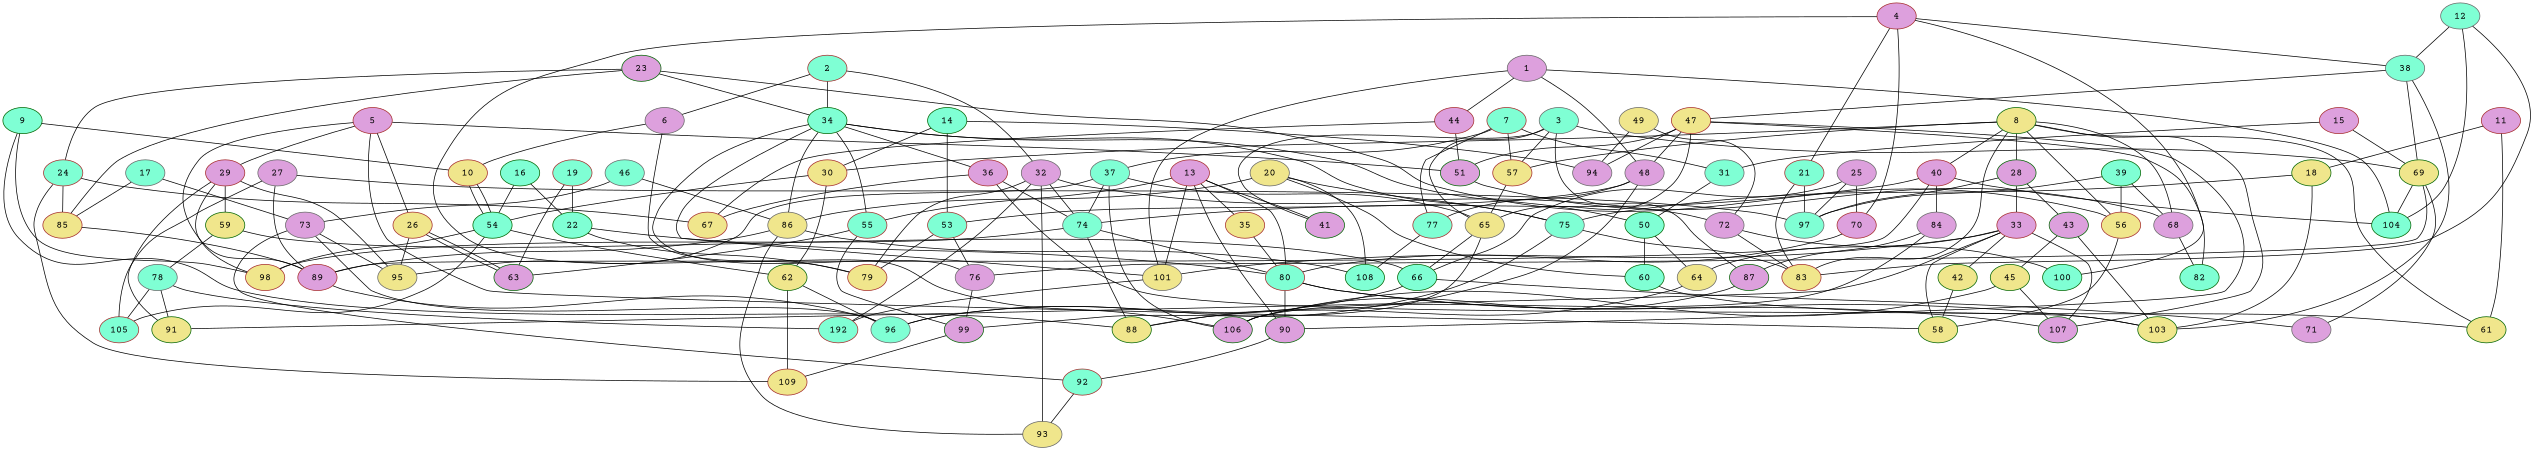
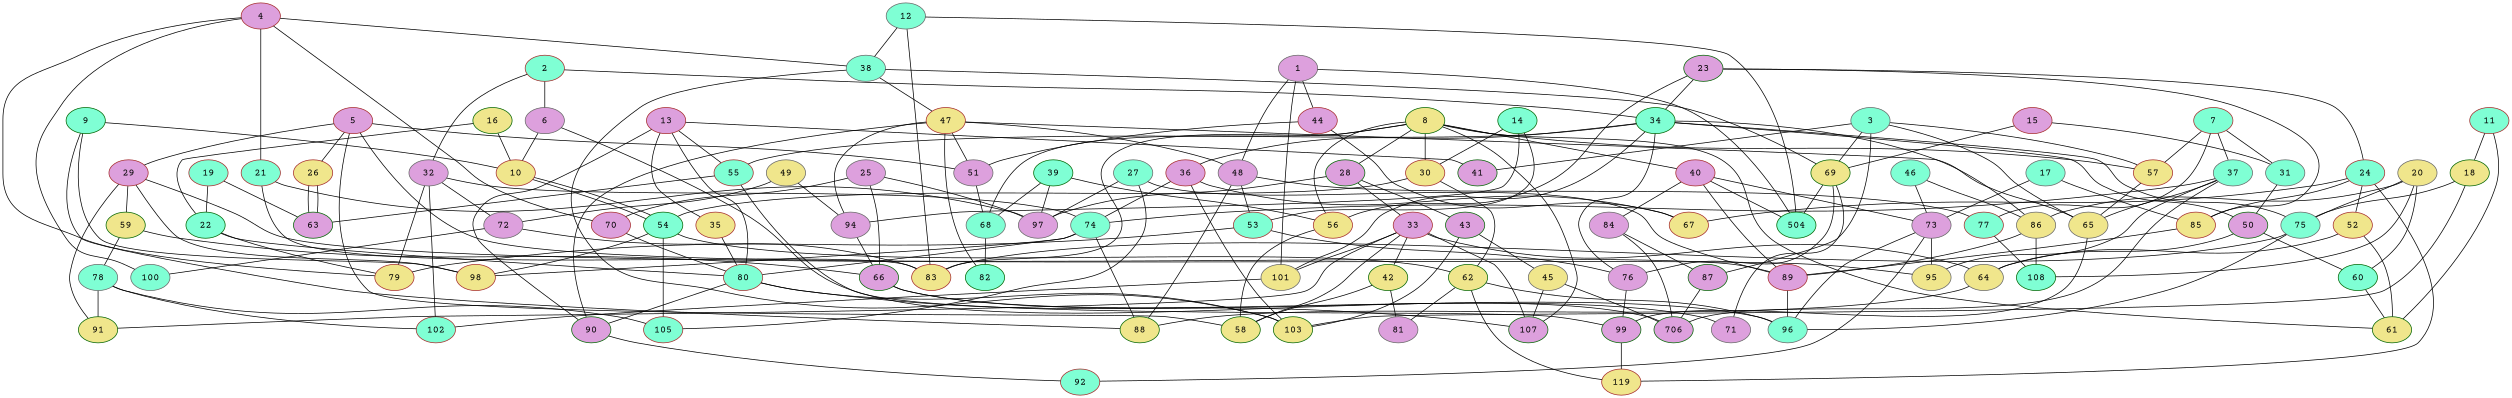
(2501, 121) -> (2489, 121)
(277, 173) -> (1133, 173)
(520, 173) -> (492, 121)
(1460, 173) -> (973, 173)
(507, 198) -> (504, 147)
(1511, 206) -> (1818, 200)
(1176, 225) -> none
(1645, 225) -> (2248, 225)
(1804, 225) -> (1038, 225)
(2173, 225) -> (986, 225)
none -> (2353, 225)
(2391, 225) -> (1796, 225)
(1455, 248) -> (864, 249)
(405, 251) -> none
(1417, 277) -> (879, 277)
(2010, 277) -> (1548, 277)
(2062, 277) -> (150, 277)
(838, 330) -> (436, 330)
(1233, 330) -> (1674, 330)
none -> (1398, 330)
(787, 382) -> (1621, 382)
(1042, 434) -> none
